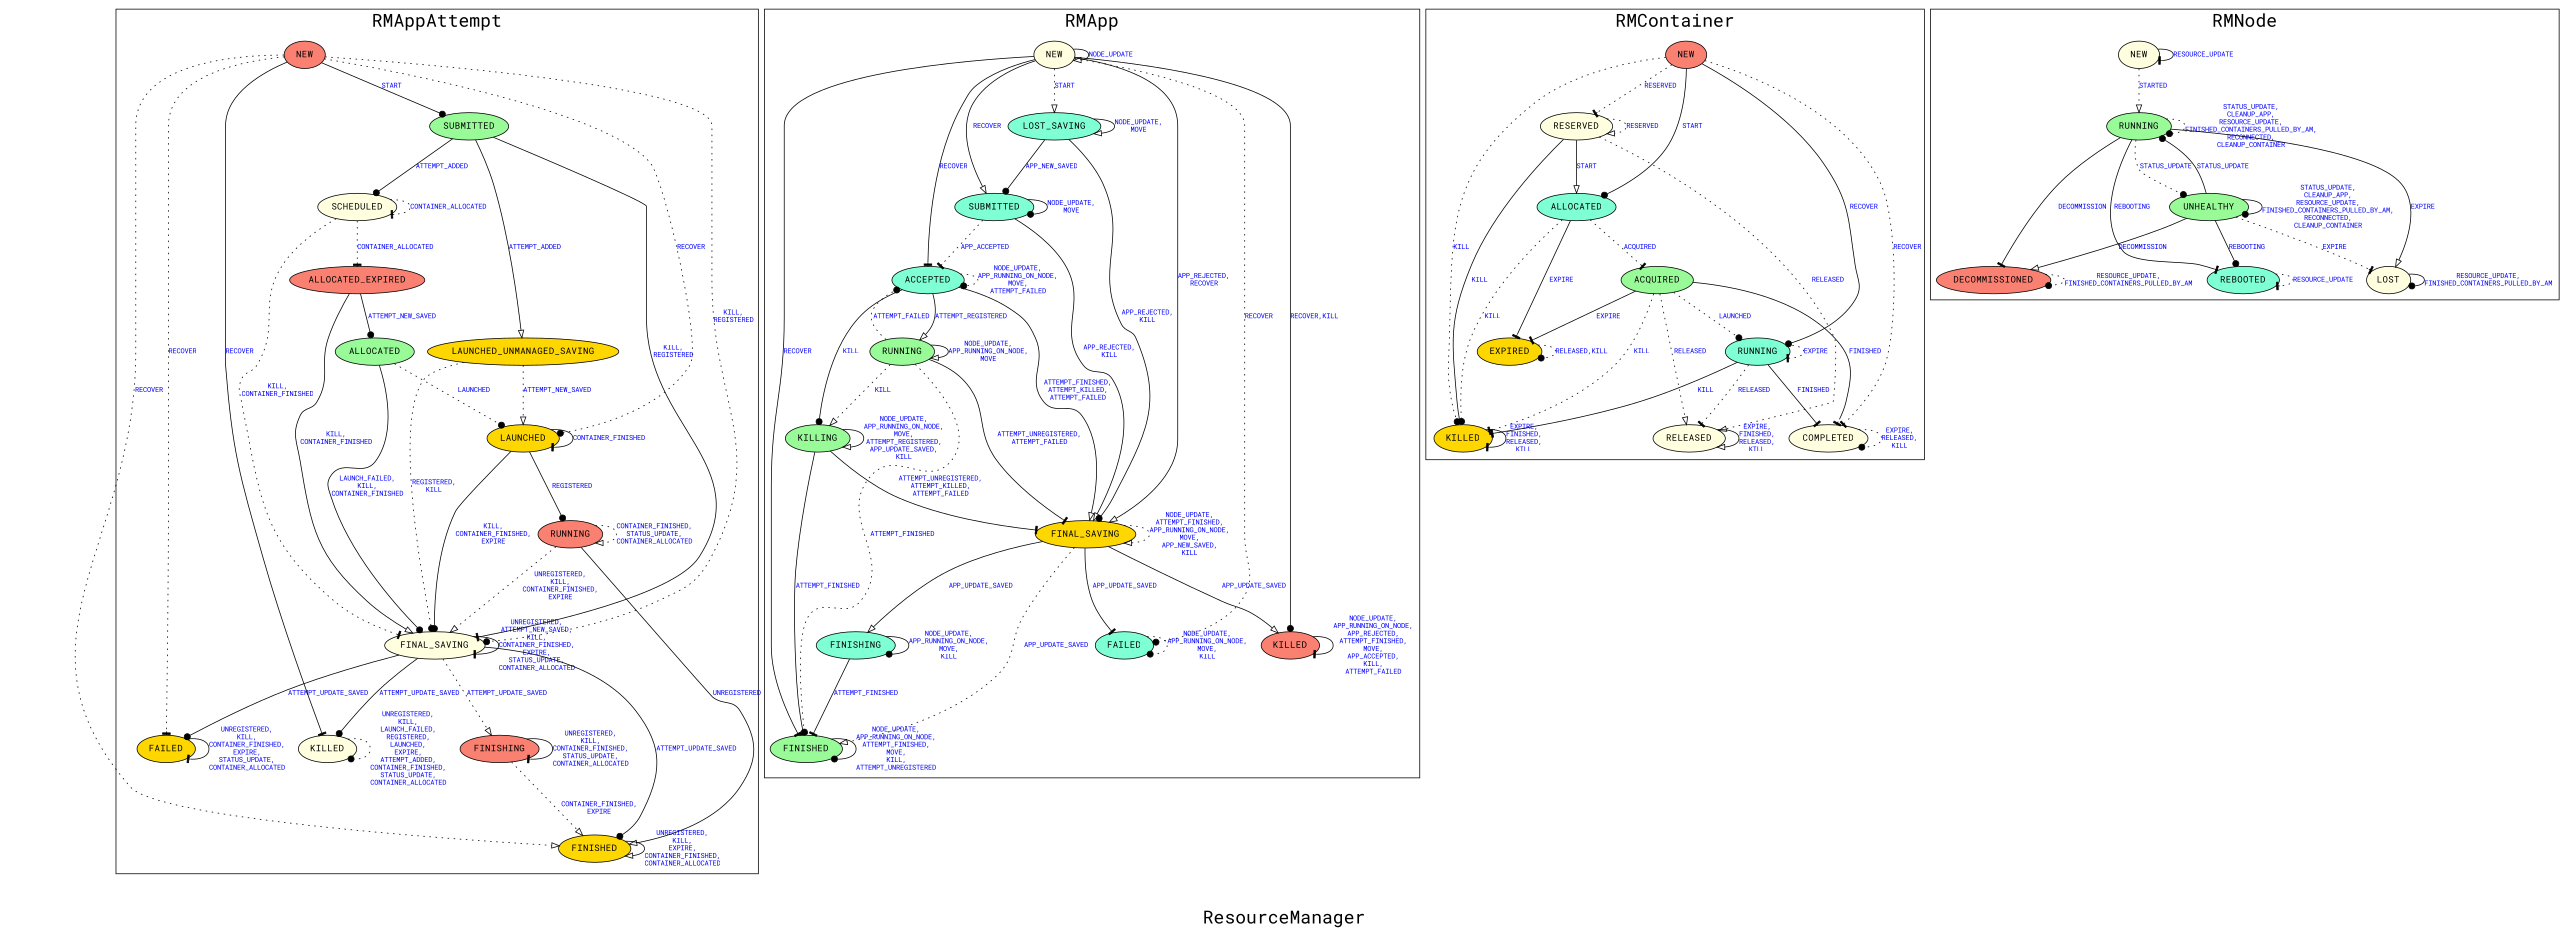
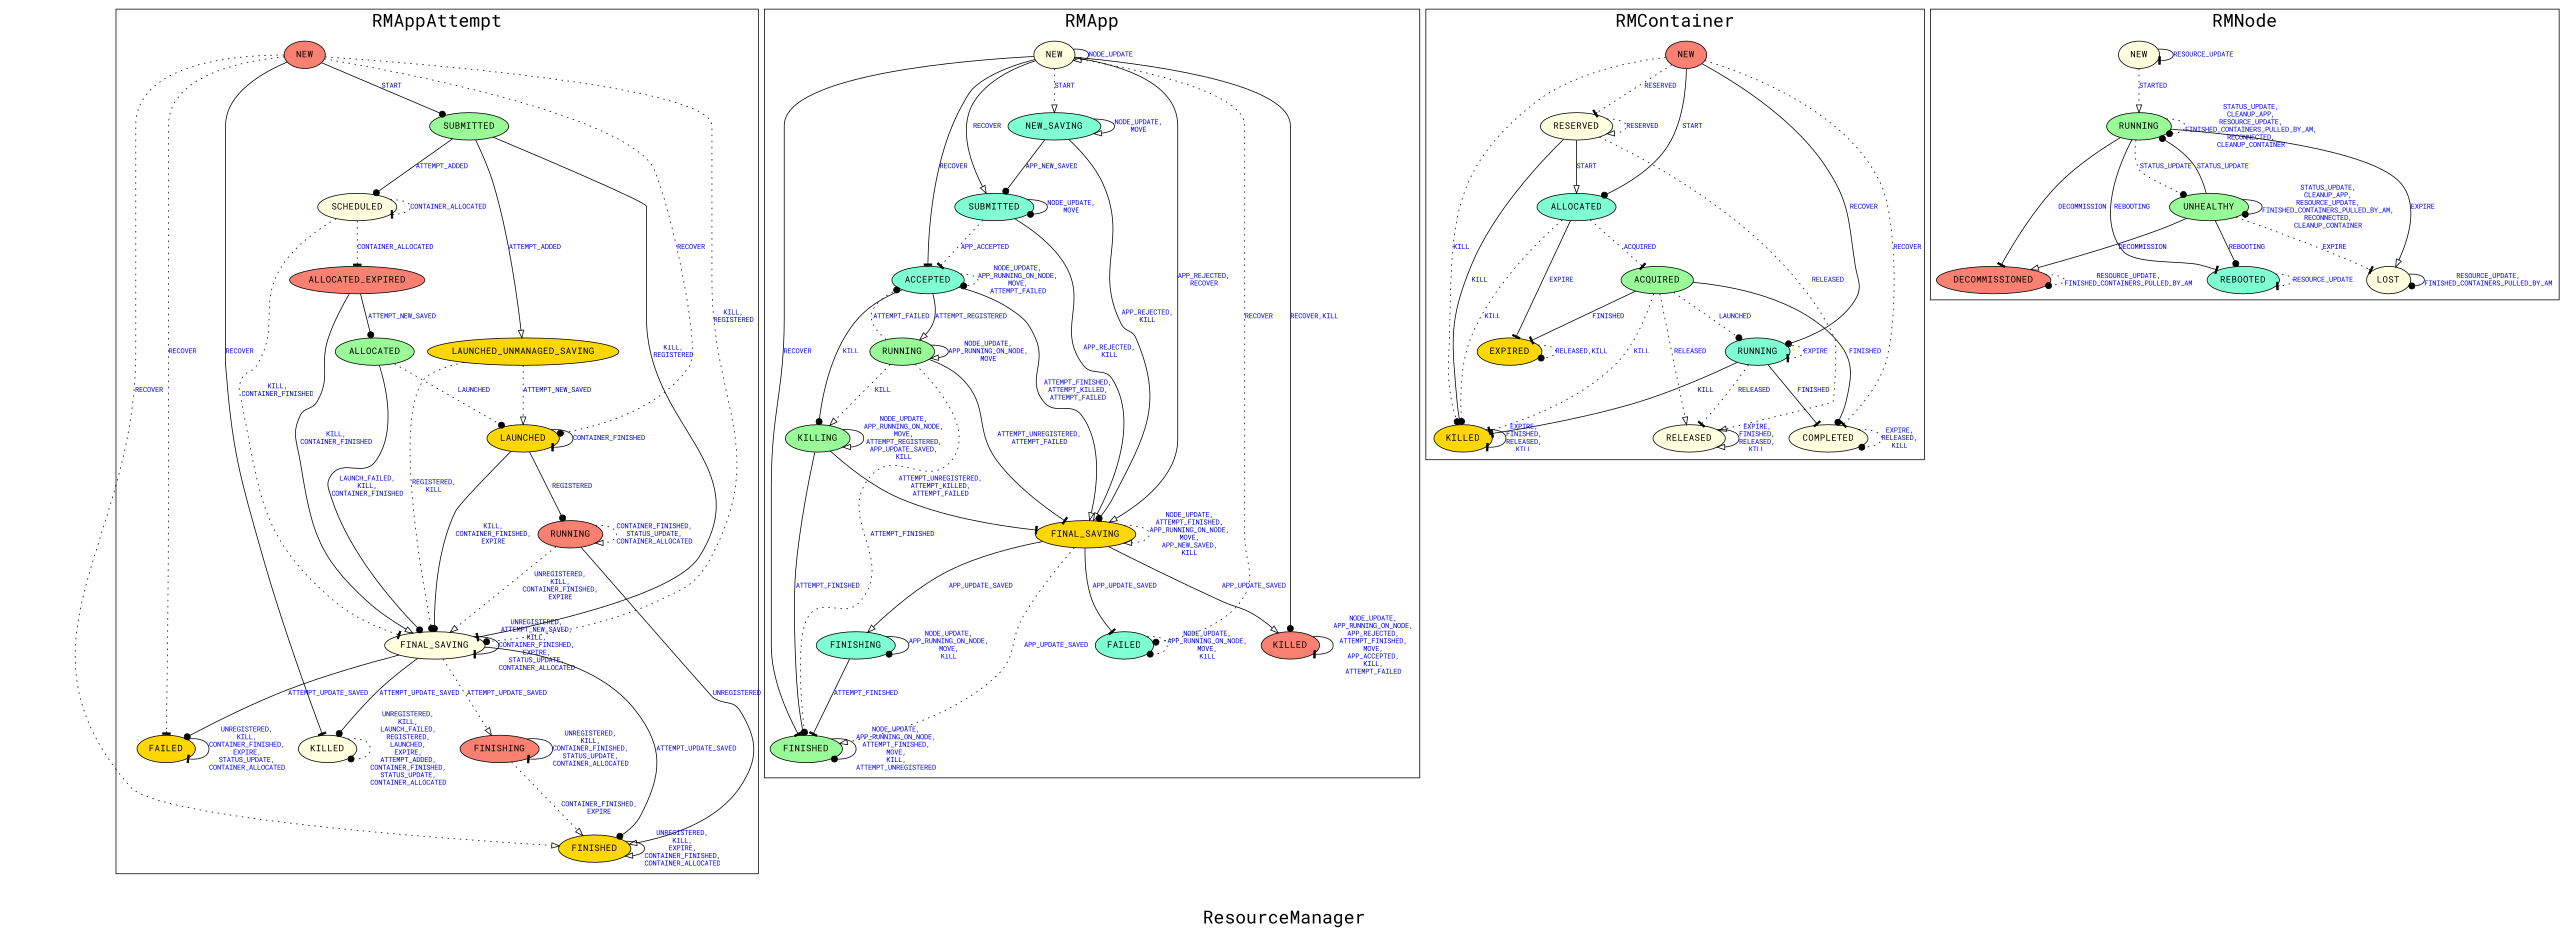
(1054, 126) -> (1054, 126)
(1609, 317) -> (1609, 317)
(1808, 317) -> (1808, 317)
